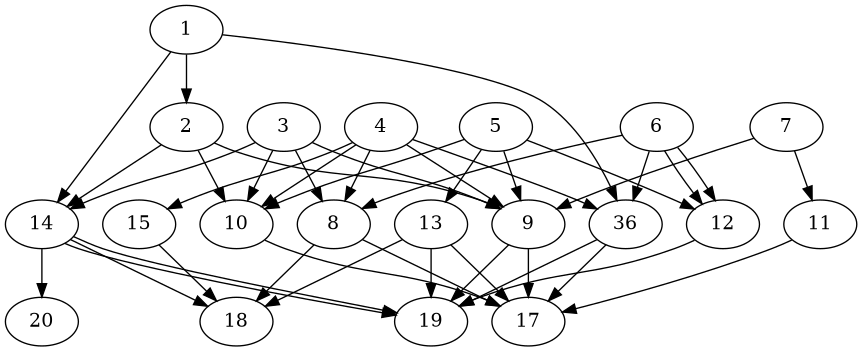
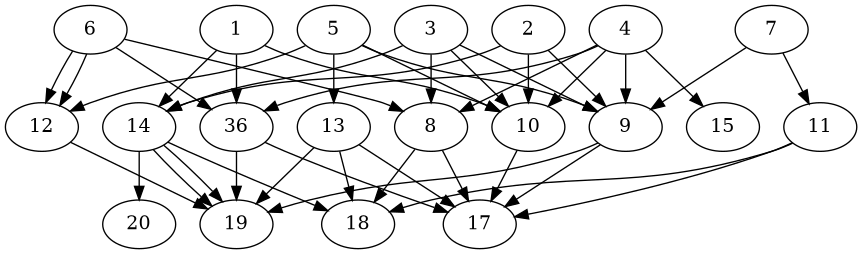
(186, 72) -> (376, 77)
(173, 259) -> (599, 180)
